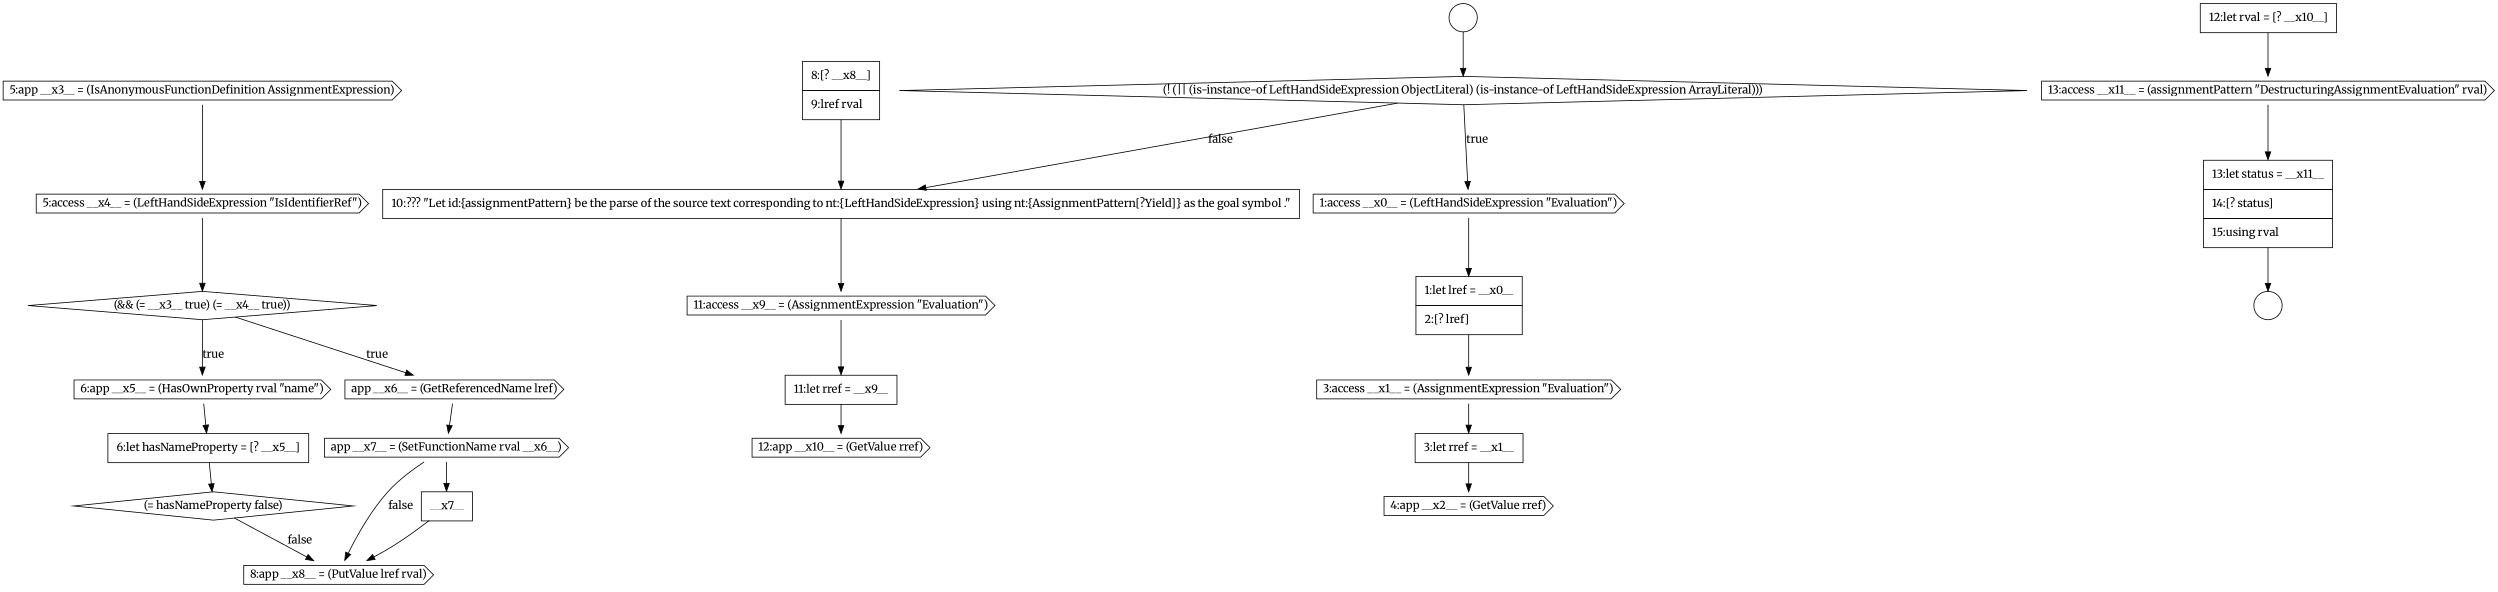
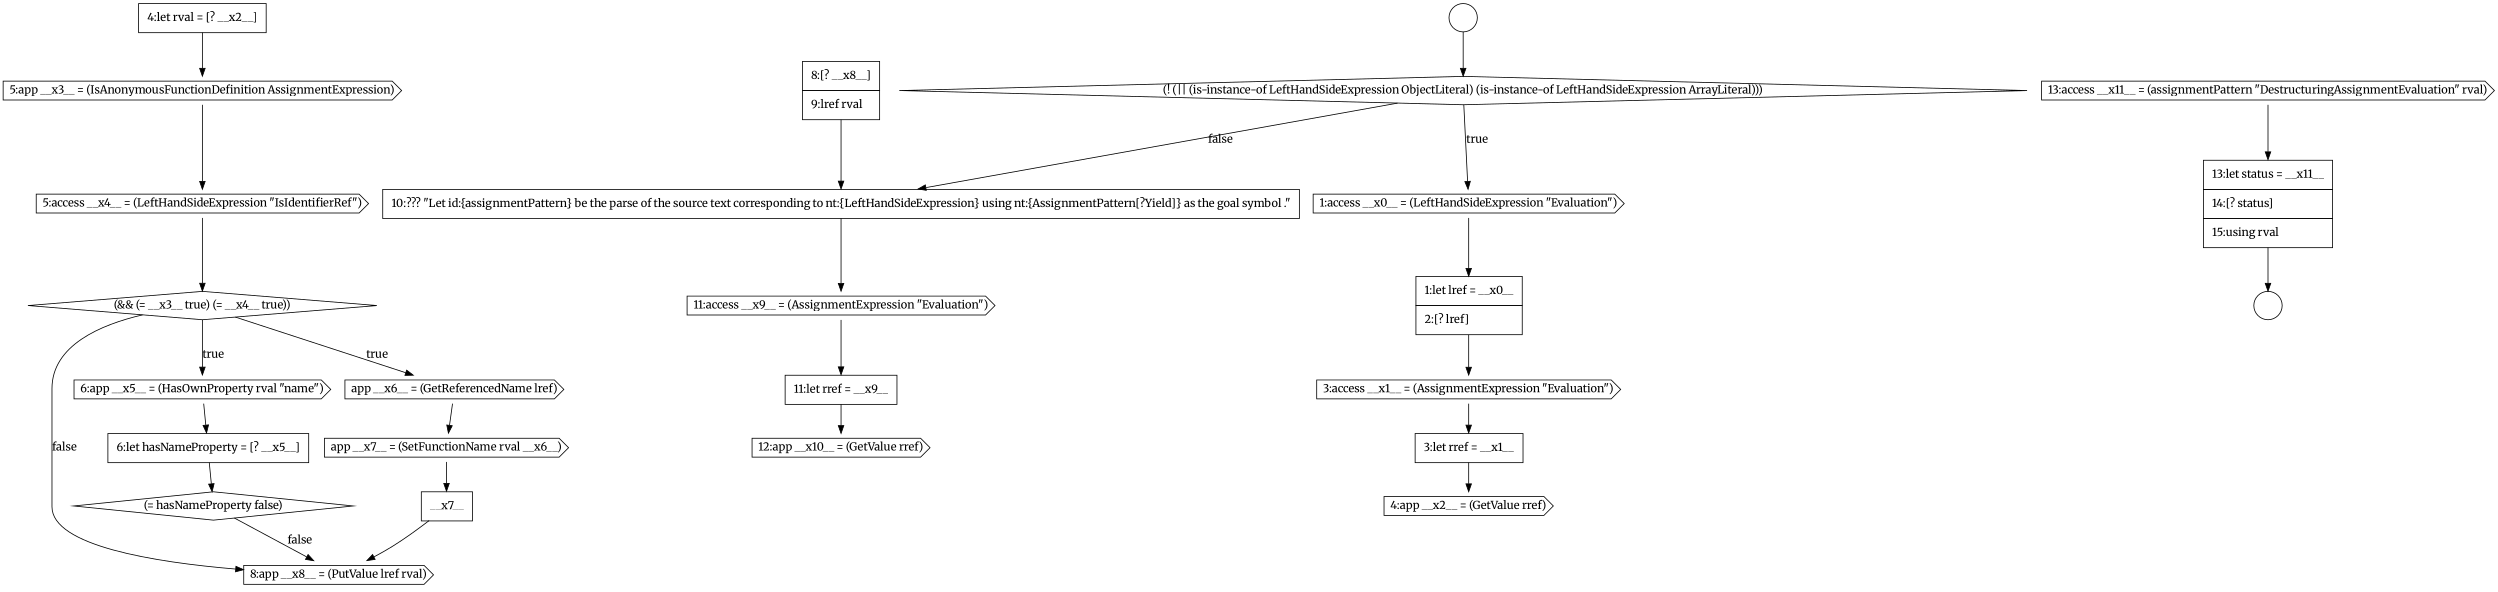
none -> (202, 18)
(2268, 18) -> none
(380, 502) -> (52, 486)
